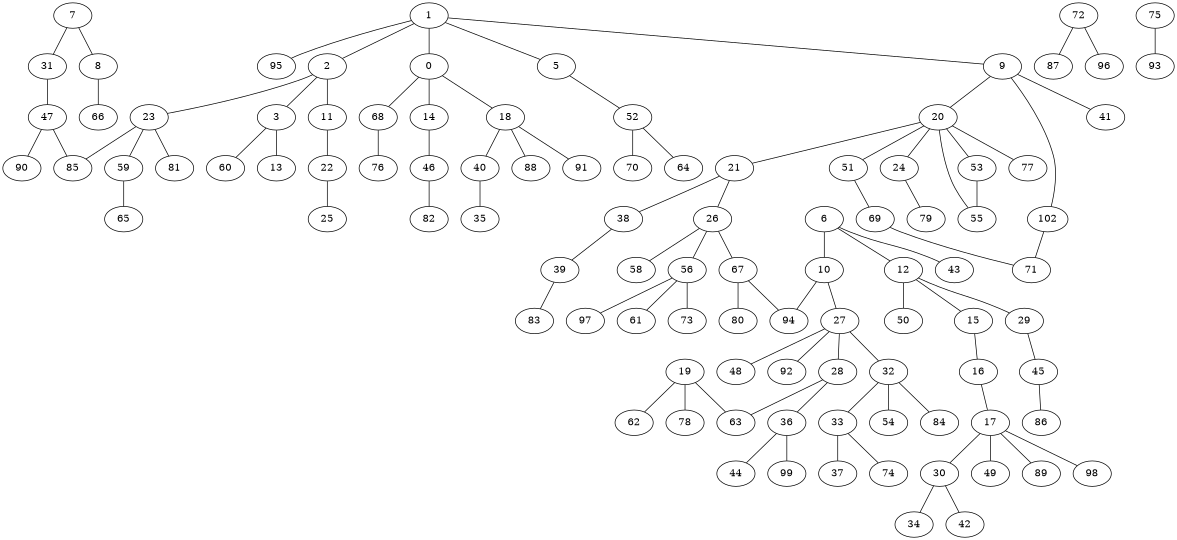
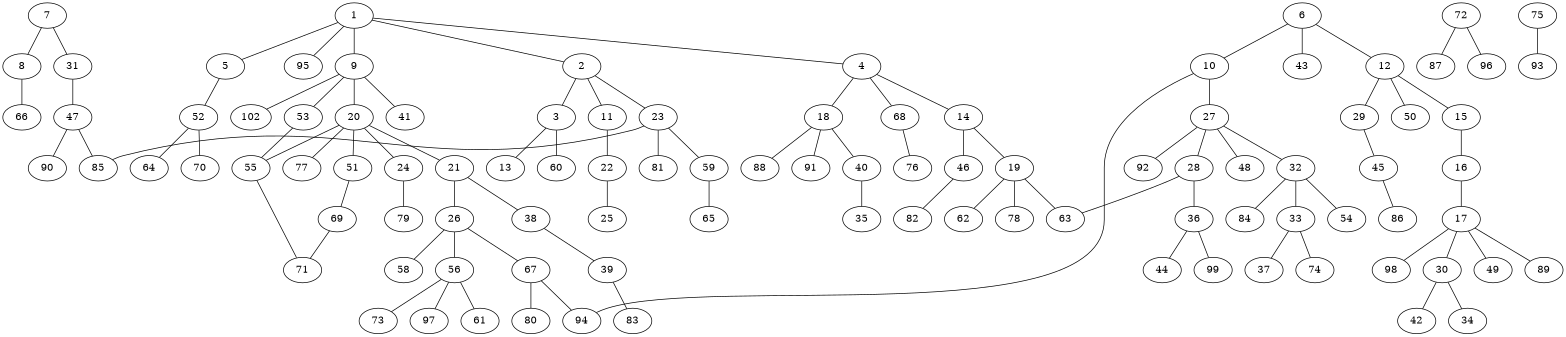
(429, 66) -> (862, 66)
(958, 143) -> (329, 92)
none -> (989, 143)
(1040, 245) -> (277, 219)
